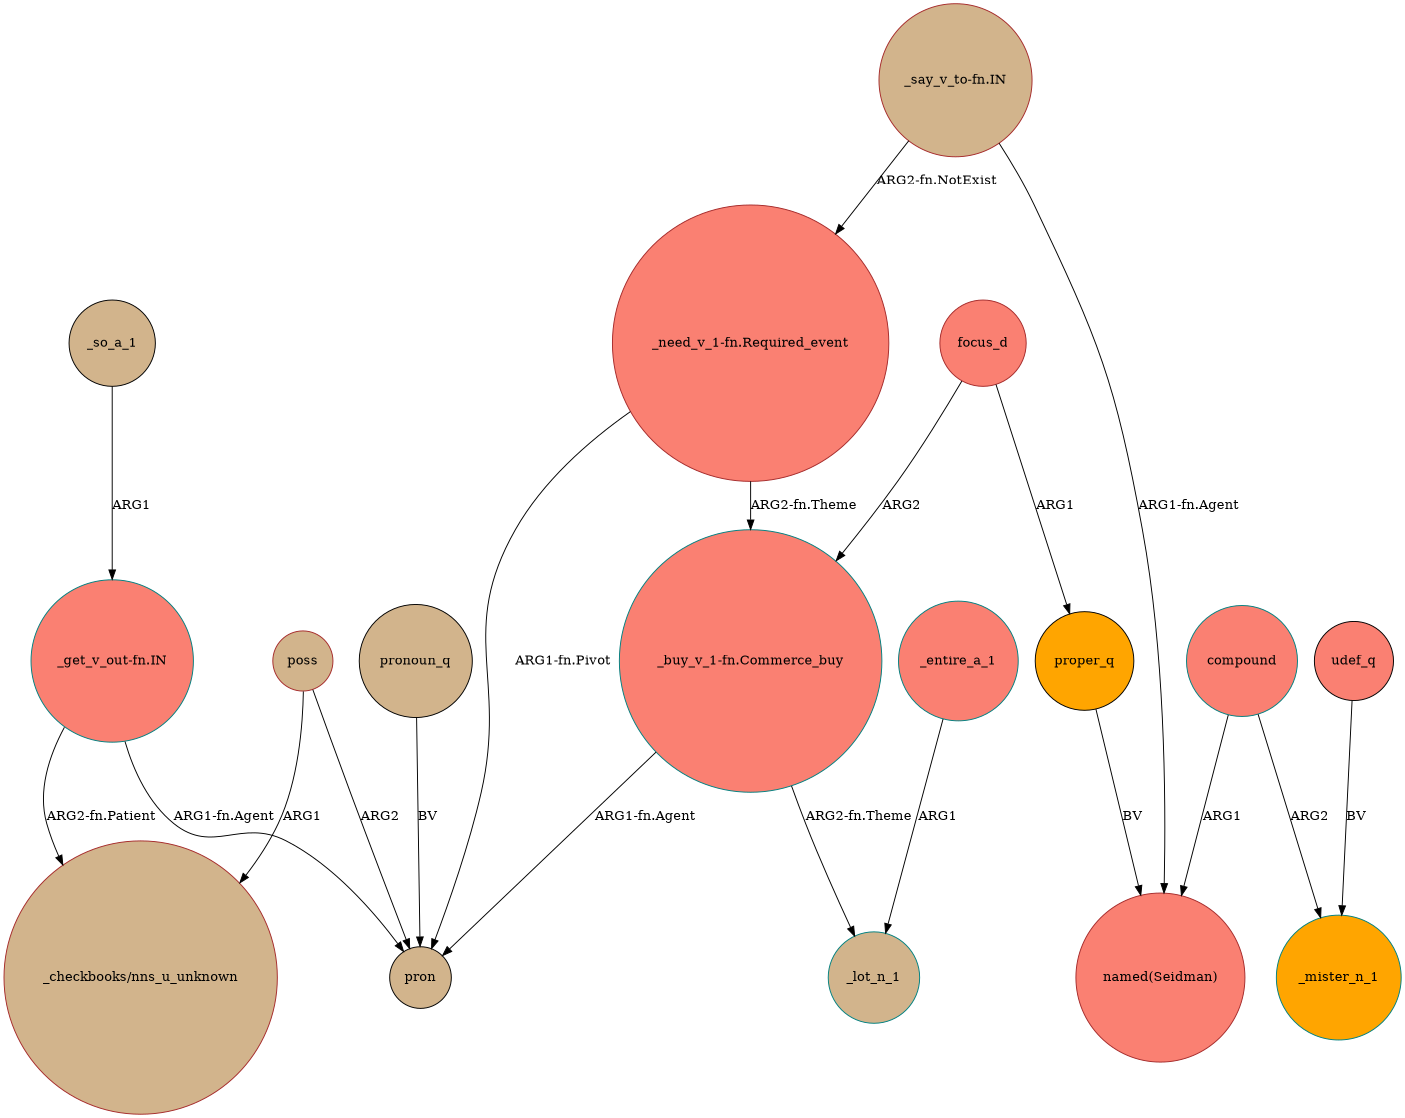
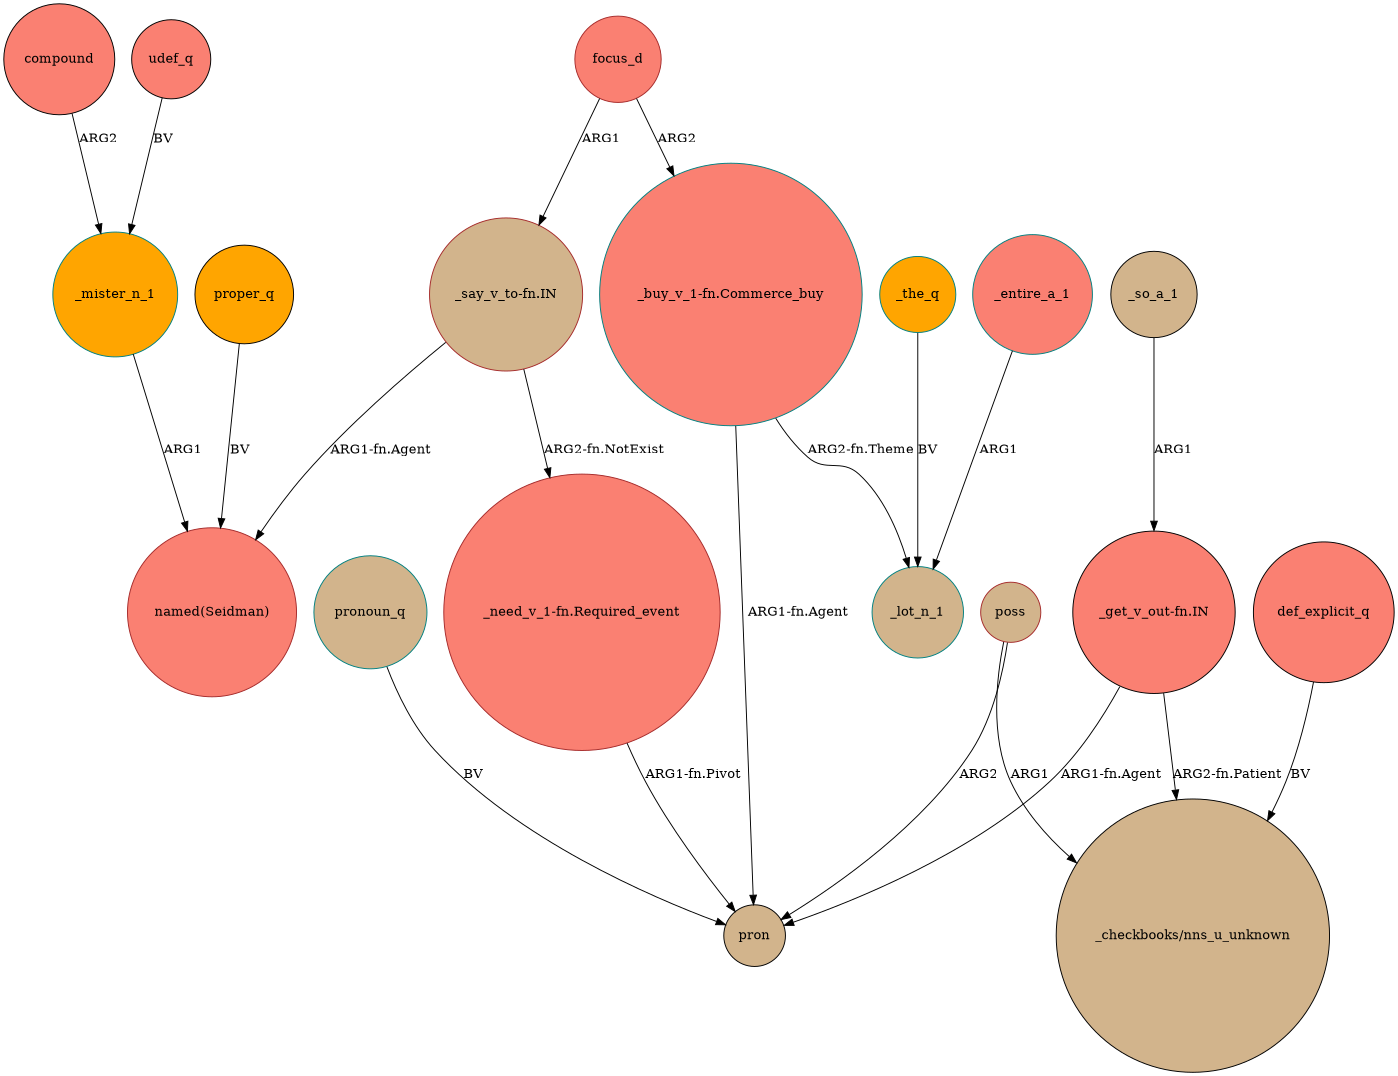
none -> (918, 294)
(1031, 494) -> (571, 157)
(751, 501) -> none
none -> (1324, 612)
(112, 661) -> (1154, 612)
(416, 661) -> (370, 612)
(1242, 661) -> (59, 59)
(1206, 801) -> (159, 438)
(141, 978) -> (1193, 936)
